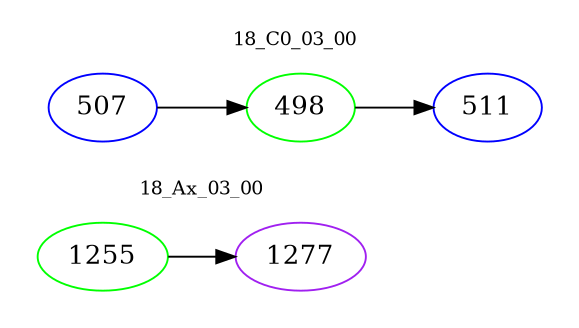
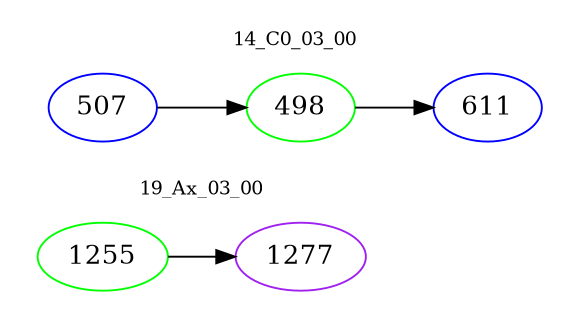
(295, 41) -> (295, 41)
(488, 108) -> (488, 108)
(202, 190) -> (202, 190)
